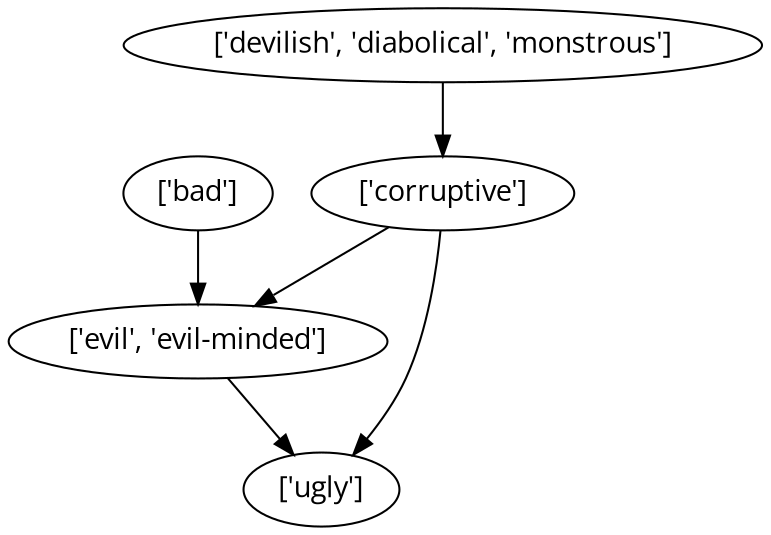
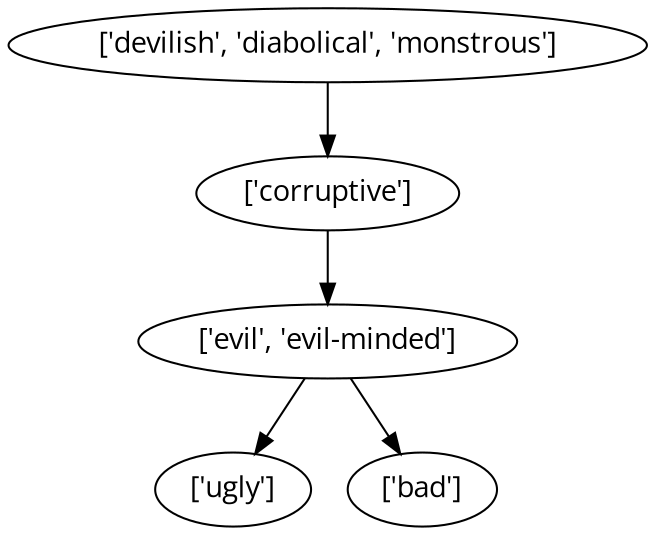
(198, 257) -> (370, 407)
(420, 341) -> none
